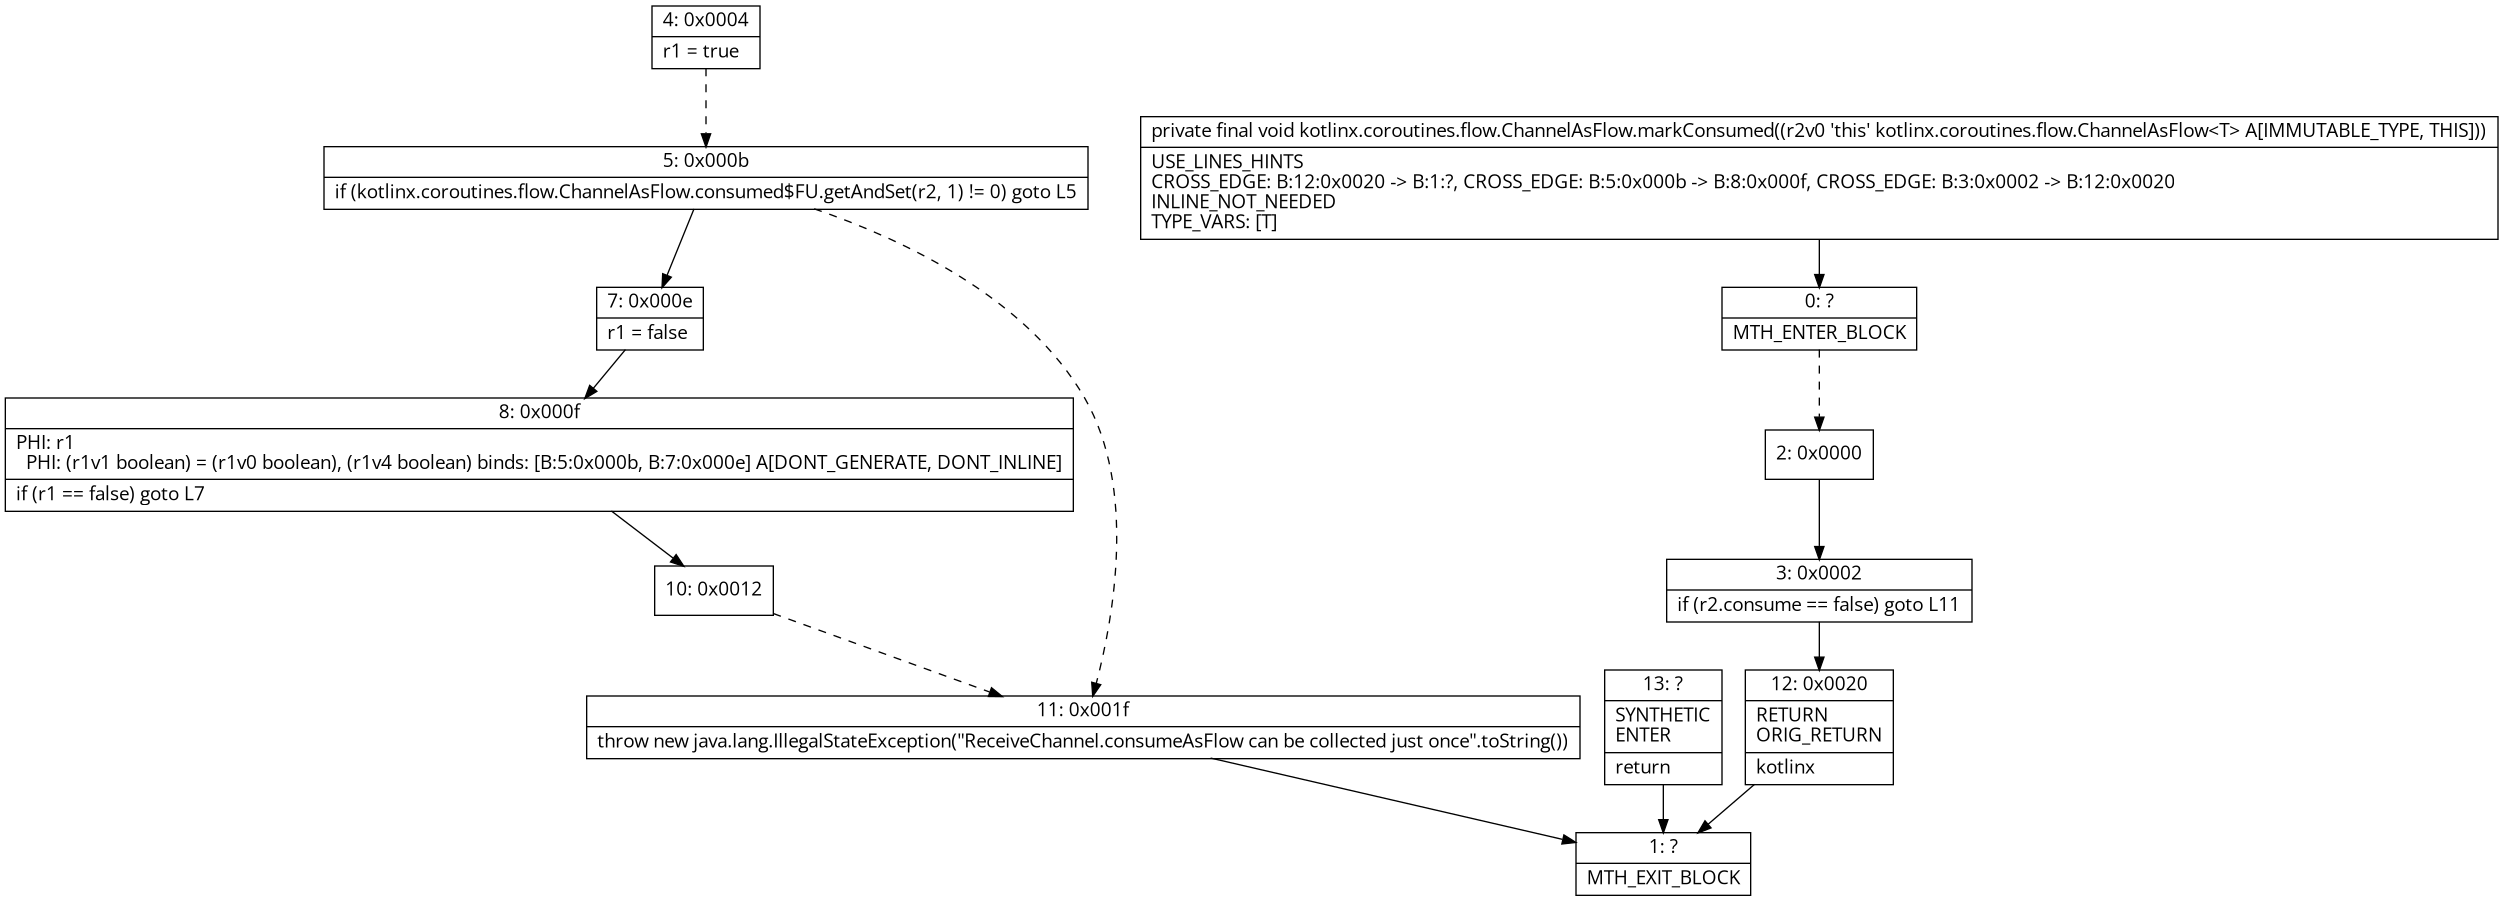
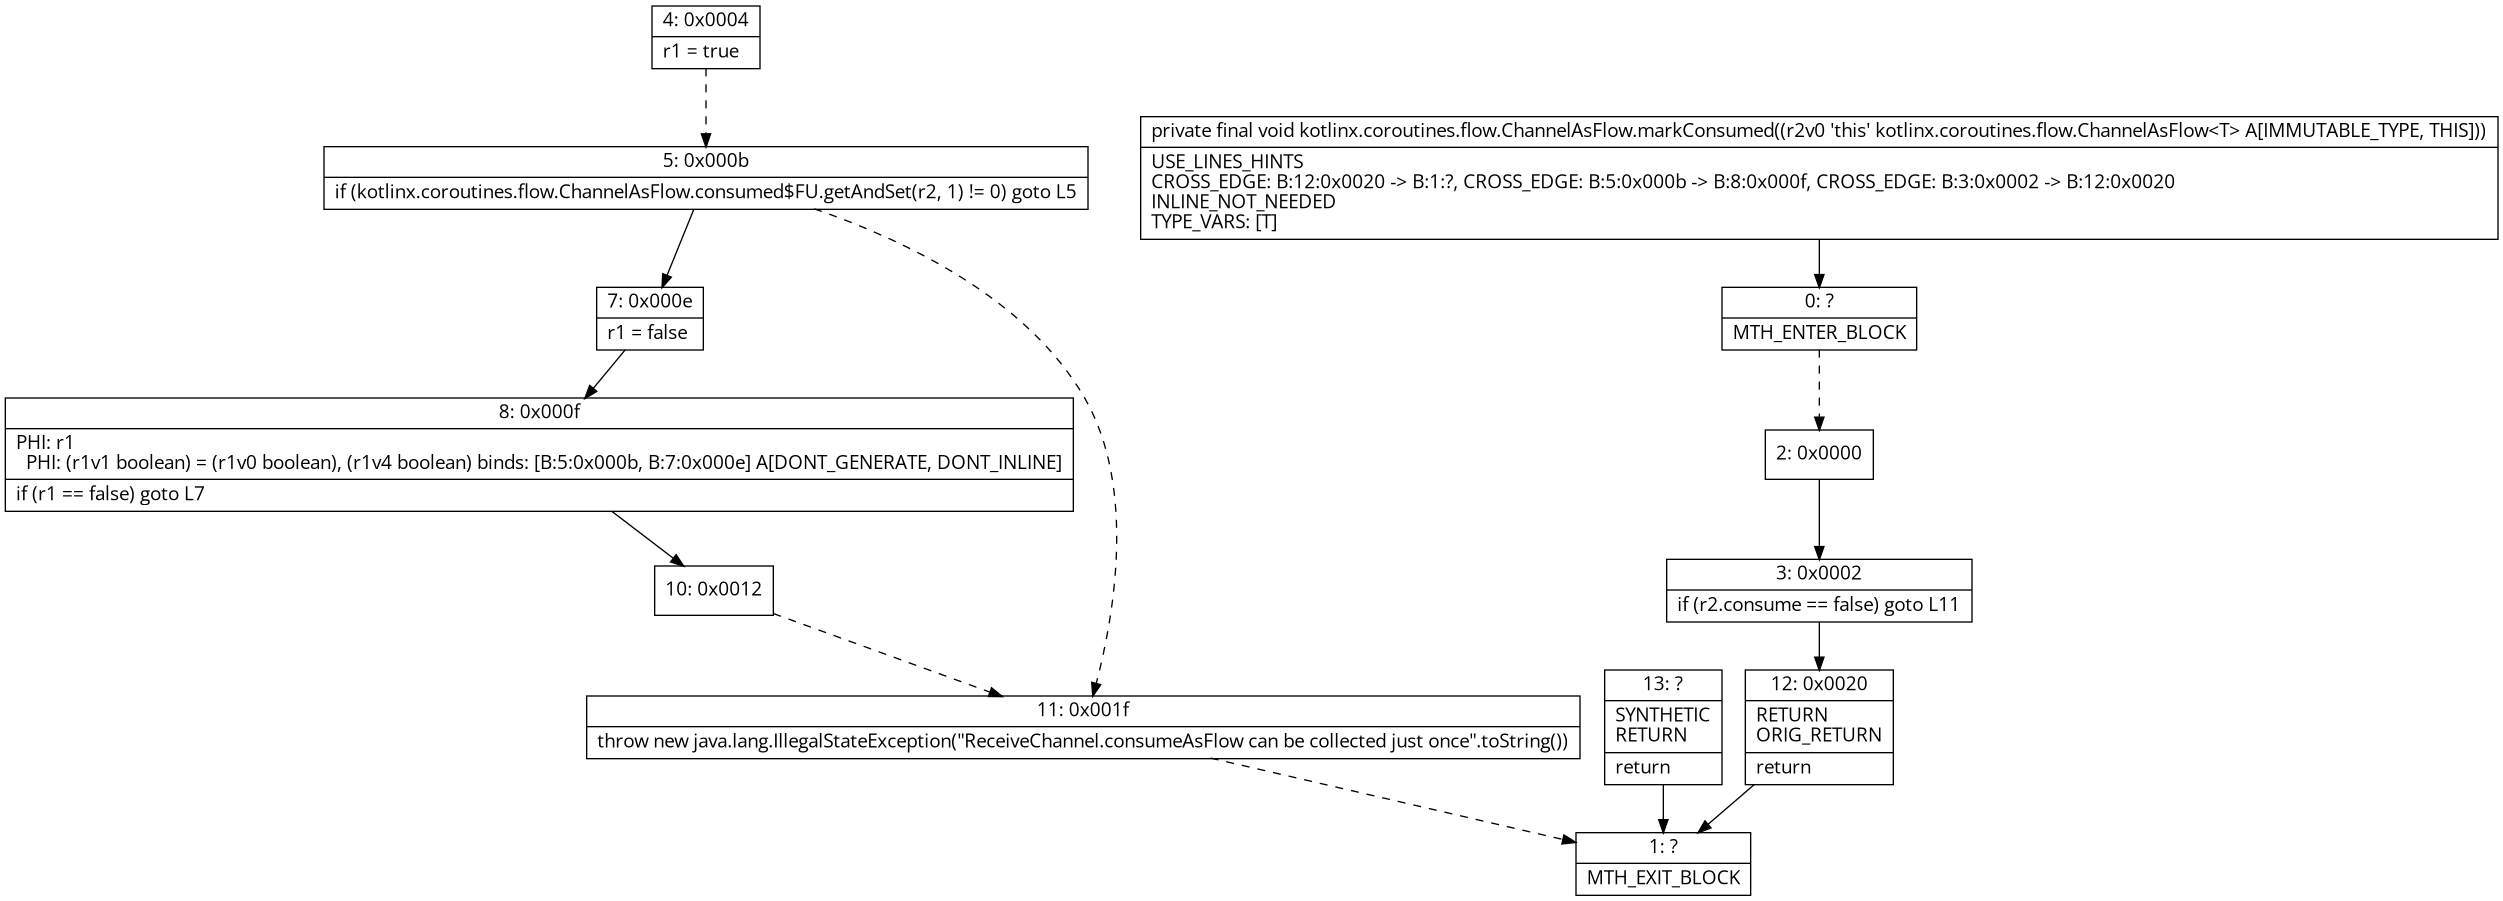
(1644, 736) -> (1652, 736)
(1786, 768) -> (1784, 768)
(1387, 799) -> (1387, 799)
